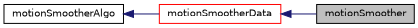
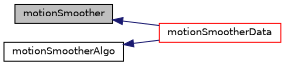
(304, 14) -> (141, 23)
